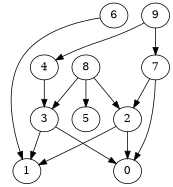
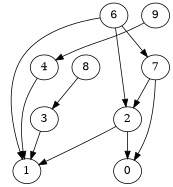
(156, 38) -> (132, 38)
(44, 90) -> (23, 113)
(104, 90) -> (120, 63)
(86, 119) -> none
(77, 140) -> none
